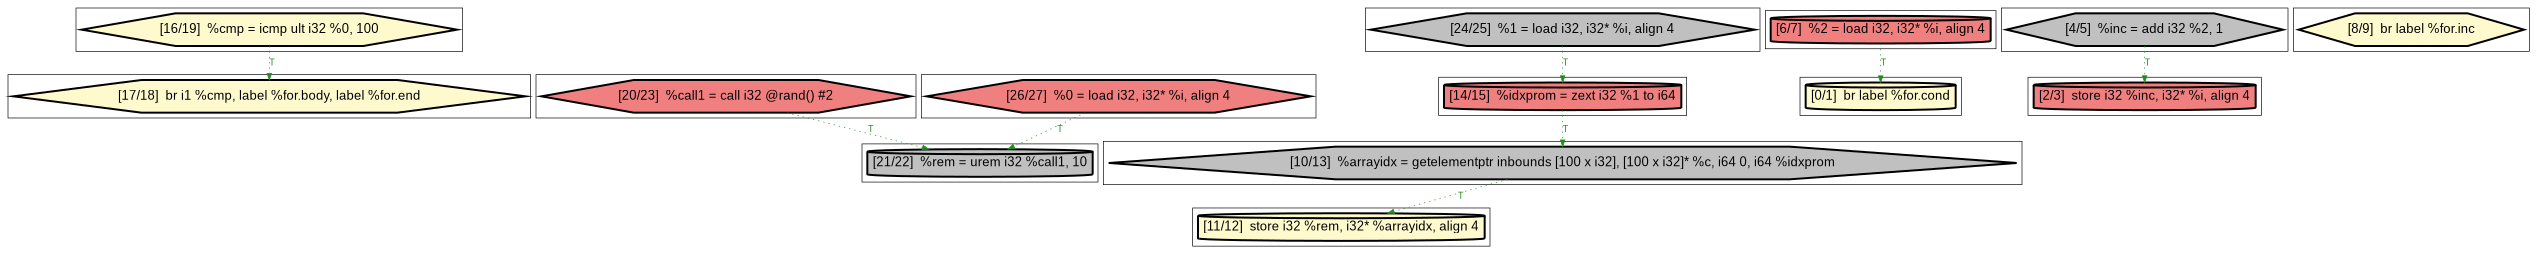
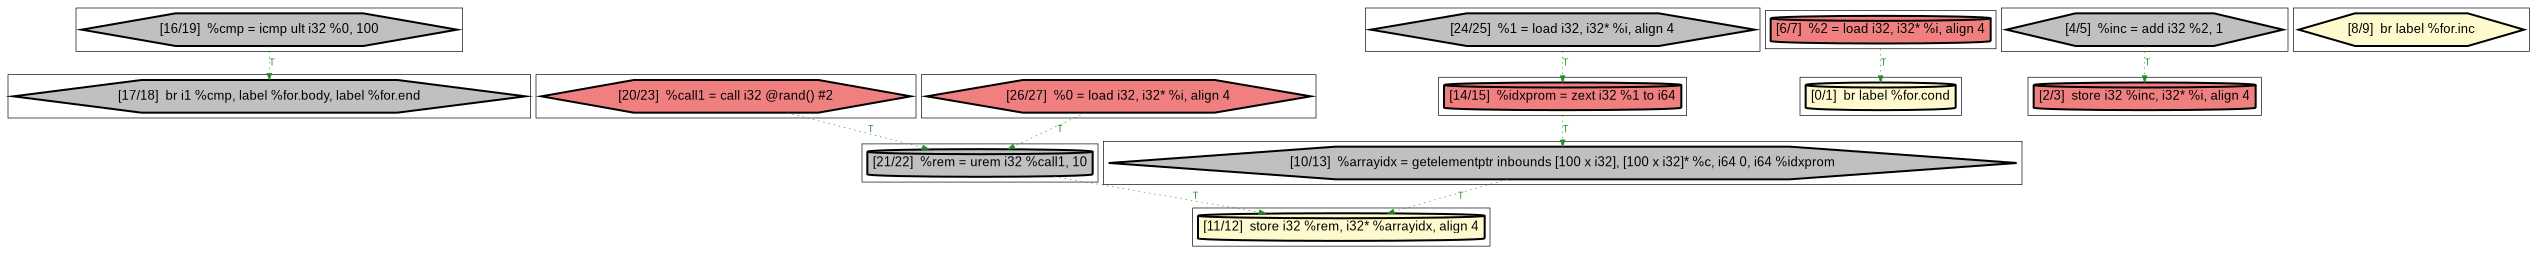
(269, 30) -> (269, 30)
(269, 96) -> (269, 96)
none -> (1157, 194)
